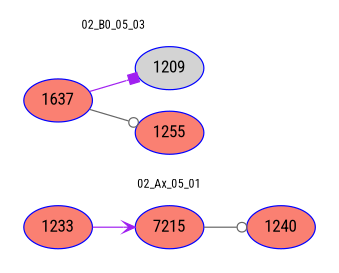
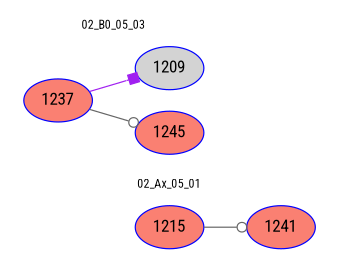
(58, 100) -> (58, 100)
(170, 133) -> (170, 133)
(58, 227) -> none
(170, 227) -> (170, 227)
(281, 227) -> (281, 227)
